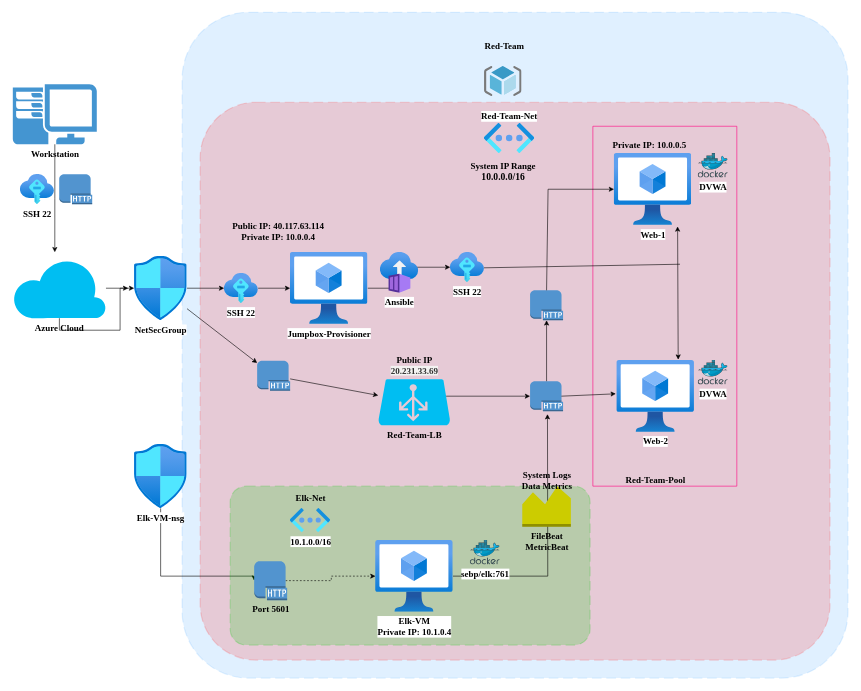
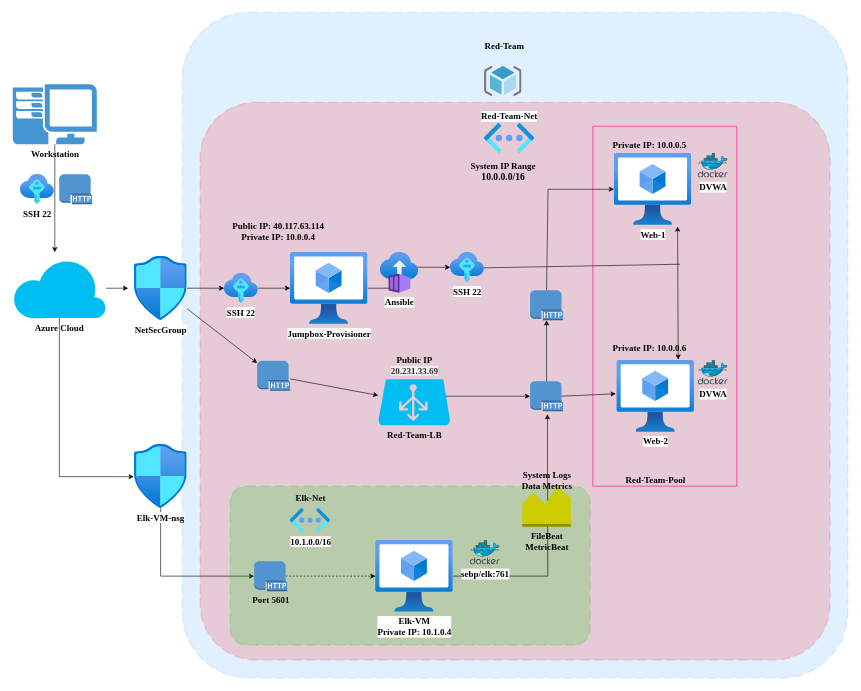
(59, 330) -> (59, 404)
none -> (650, 348)
(271, 581) -> (271, 576)
